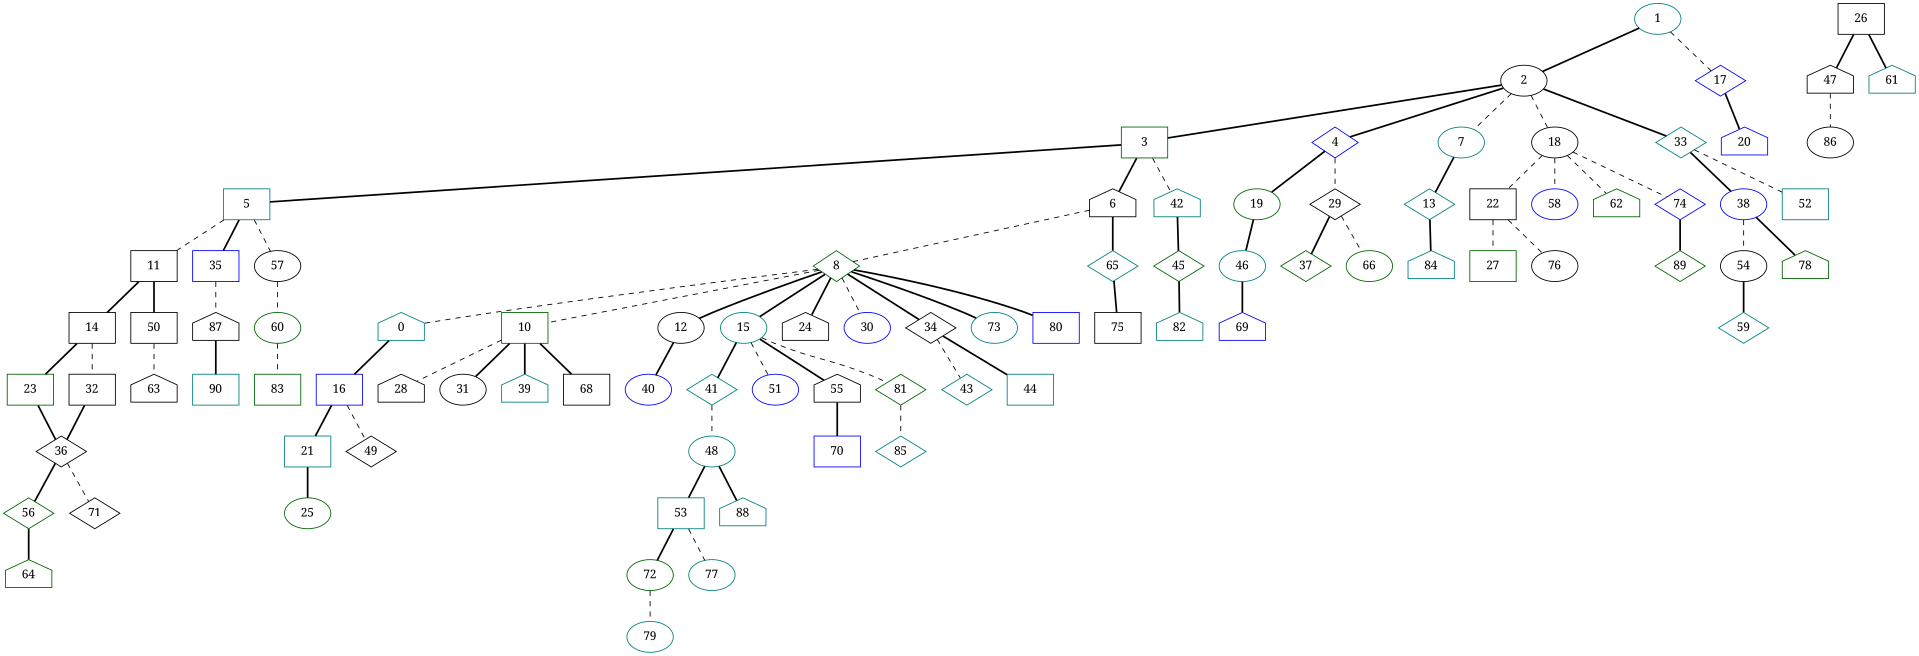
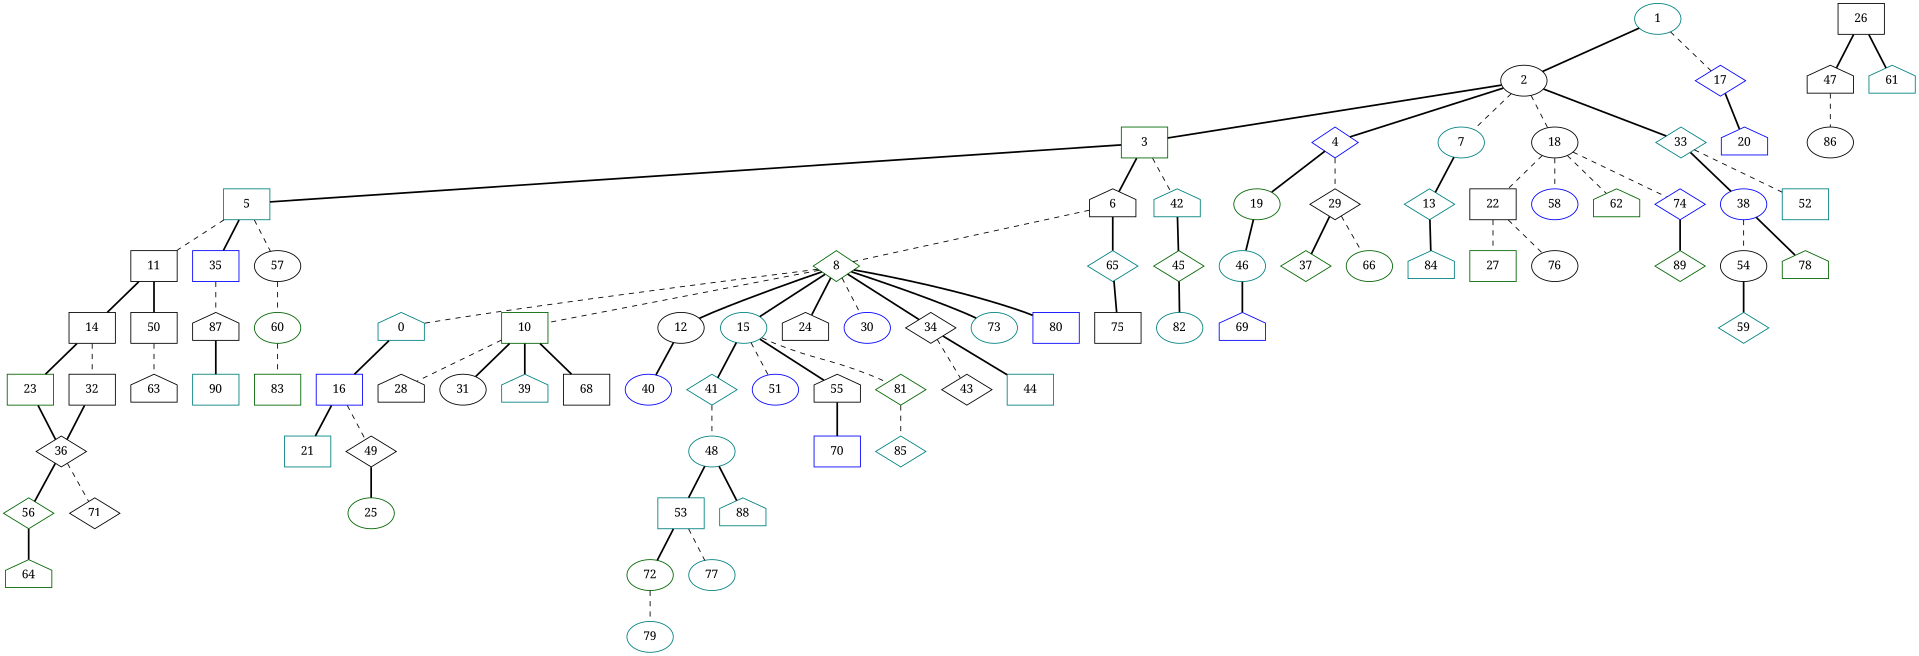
(1180, 328) -> (1180, 328)
(967, 390) -> (967, 390)
(308, 482) -> (371, 482)
